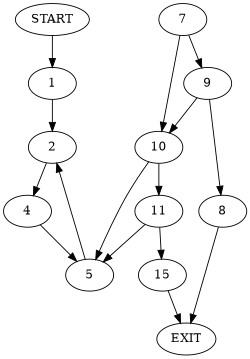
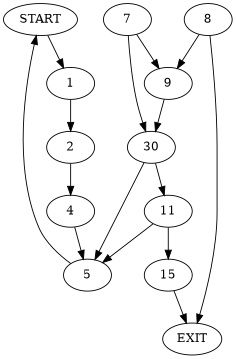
(215, 143) -> (191, 48)
(159, 147) -> (151, 147)
(72, 216) -> (24, 161)
